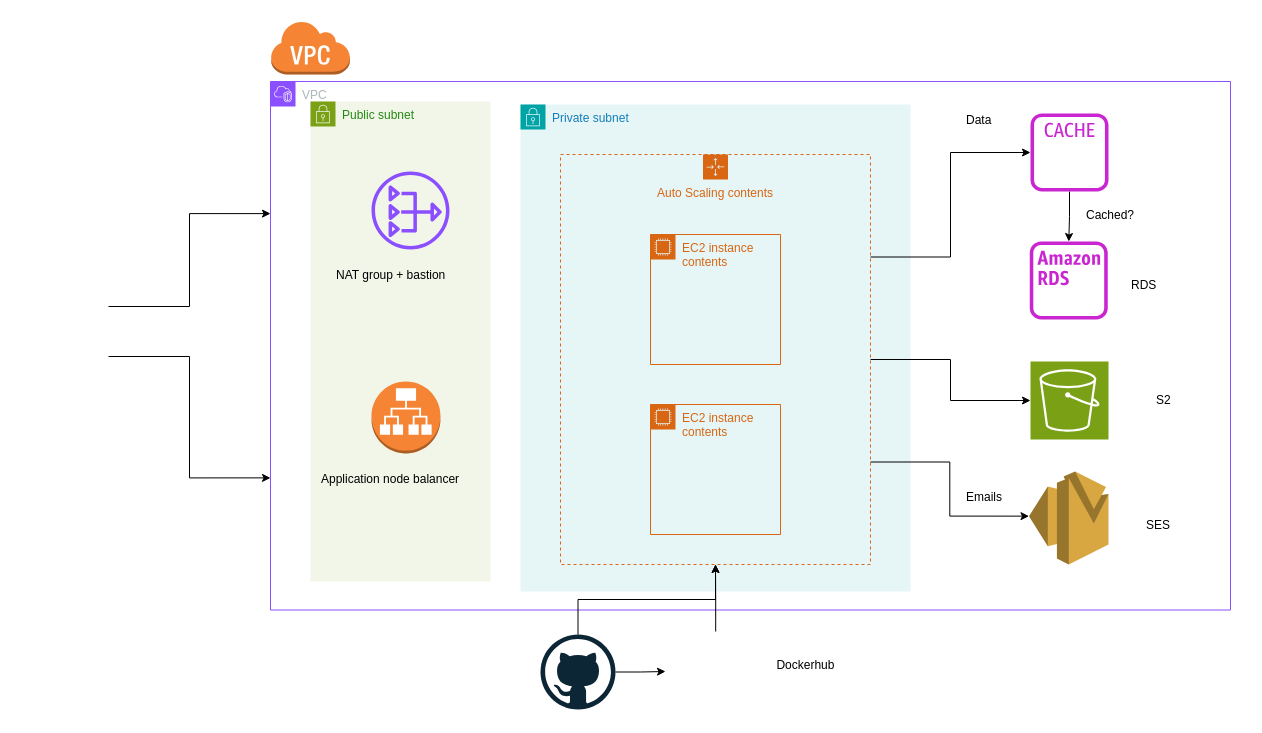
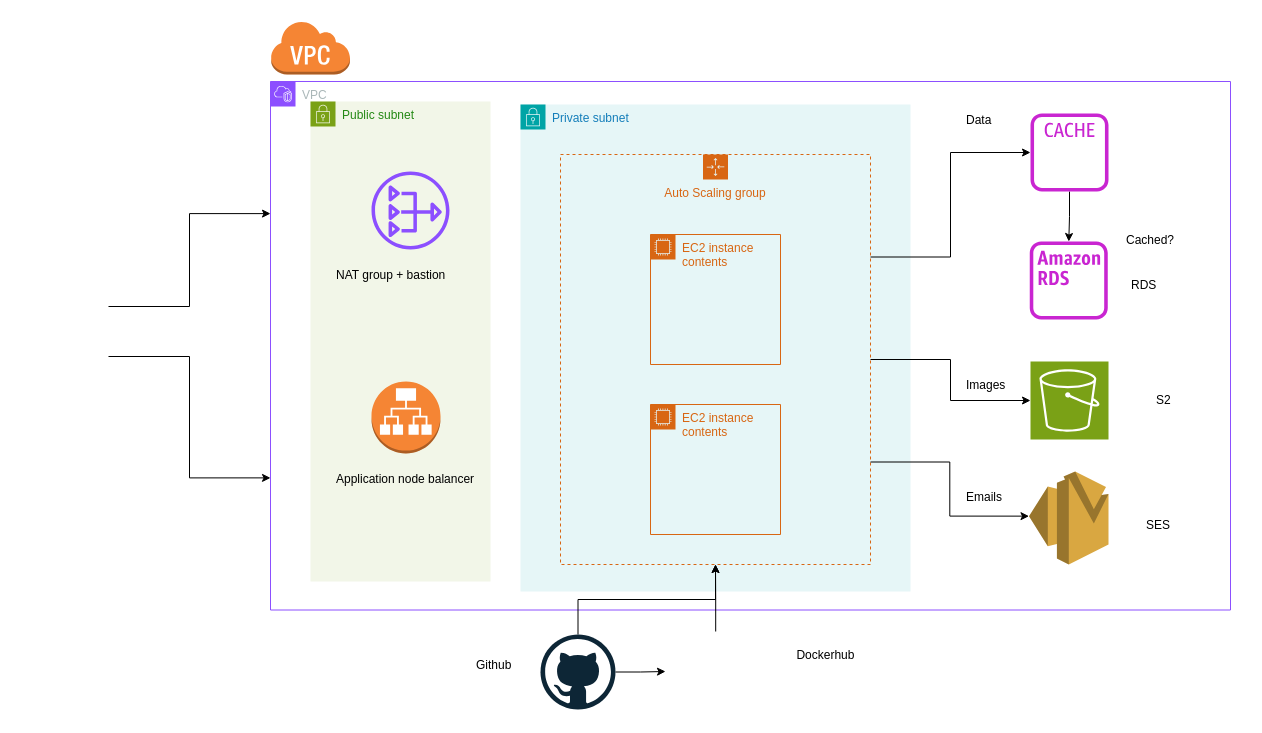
(716, 194) -> (716, 194)
(1116, 216) -> (1156, 241)
none -> (996, 386)
(396, 494) -> (411, 494)
none -> (506, 669)
(806, 669) -> (826, 659)
